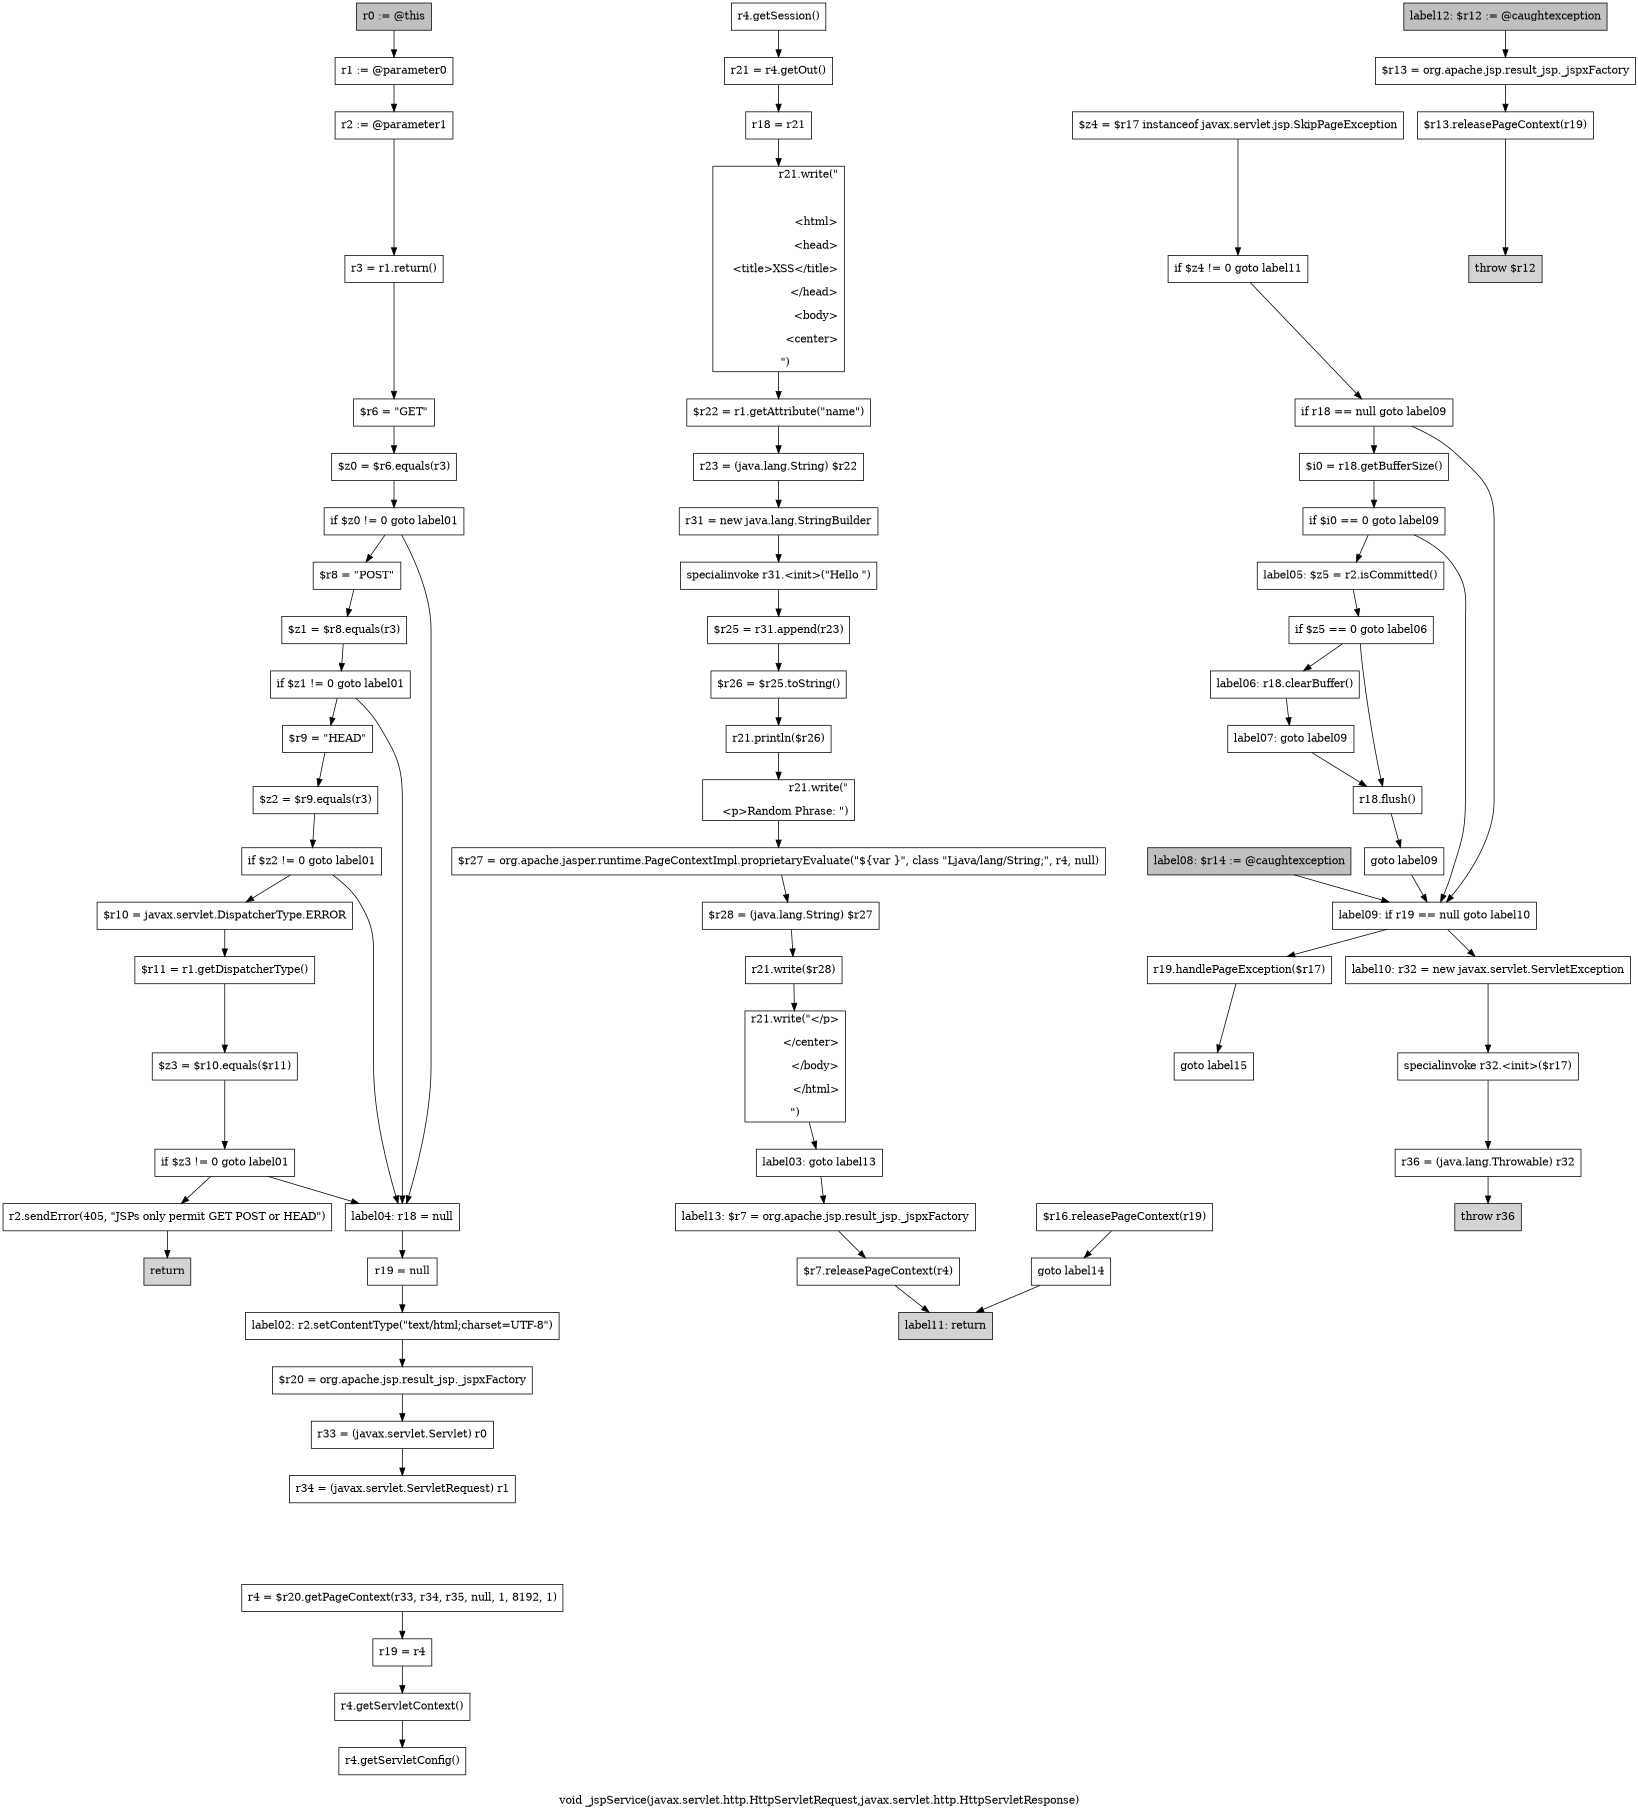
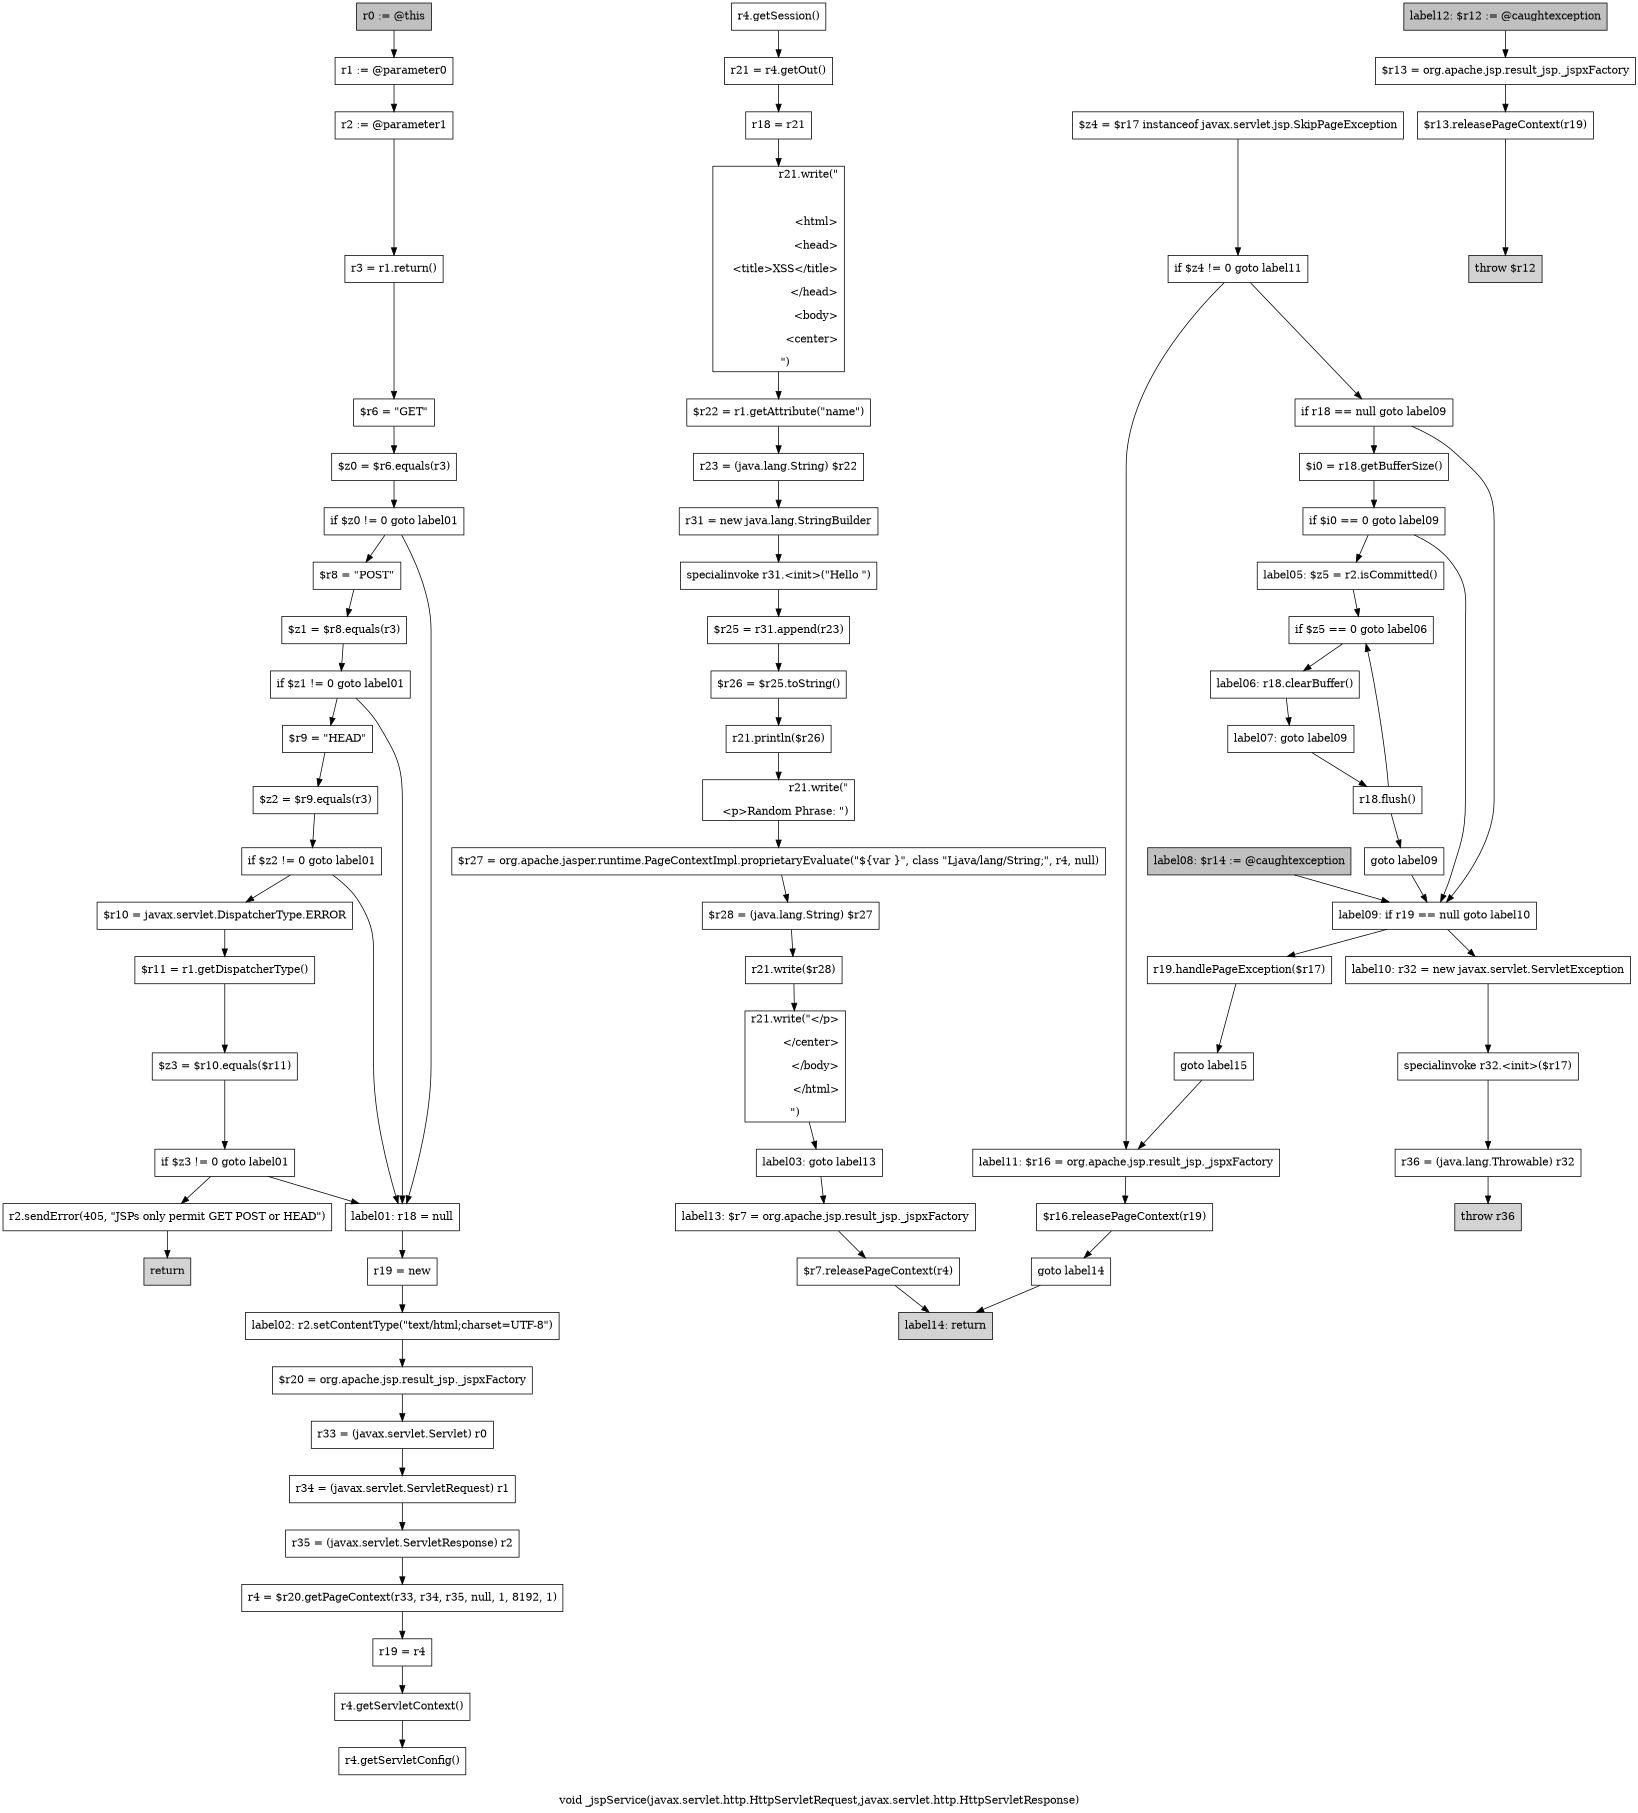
(1369, 712) -> (1380, 719)
none -> (1126, 1163)
(402, 1217) -> (402, 1217)
(402, 1272) -> (402, 1272)
(946, 1326) -> (946, 1326)
none -> (402, 1544)
